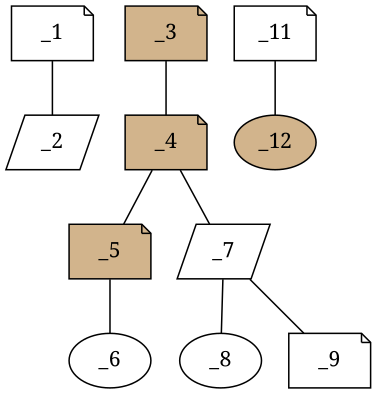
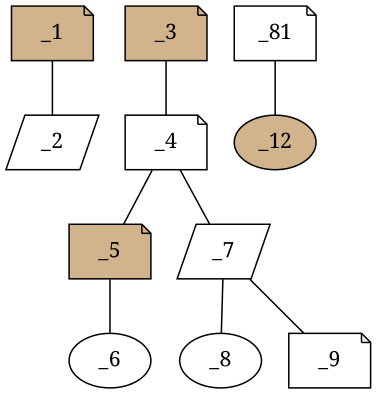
(52, 33) -> (52, 33)
(275, 33) -> (275, 33)
(166, 142) -> (166, 142)
